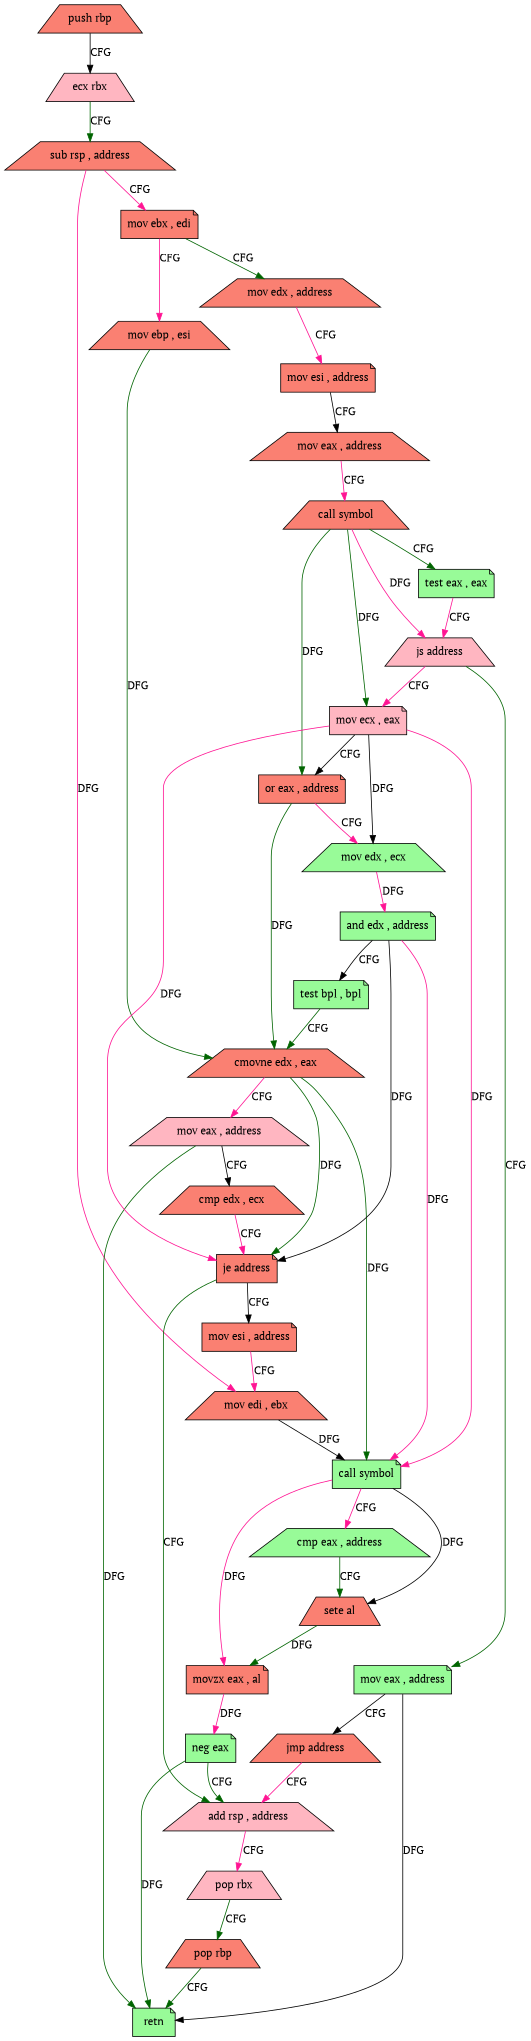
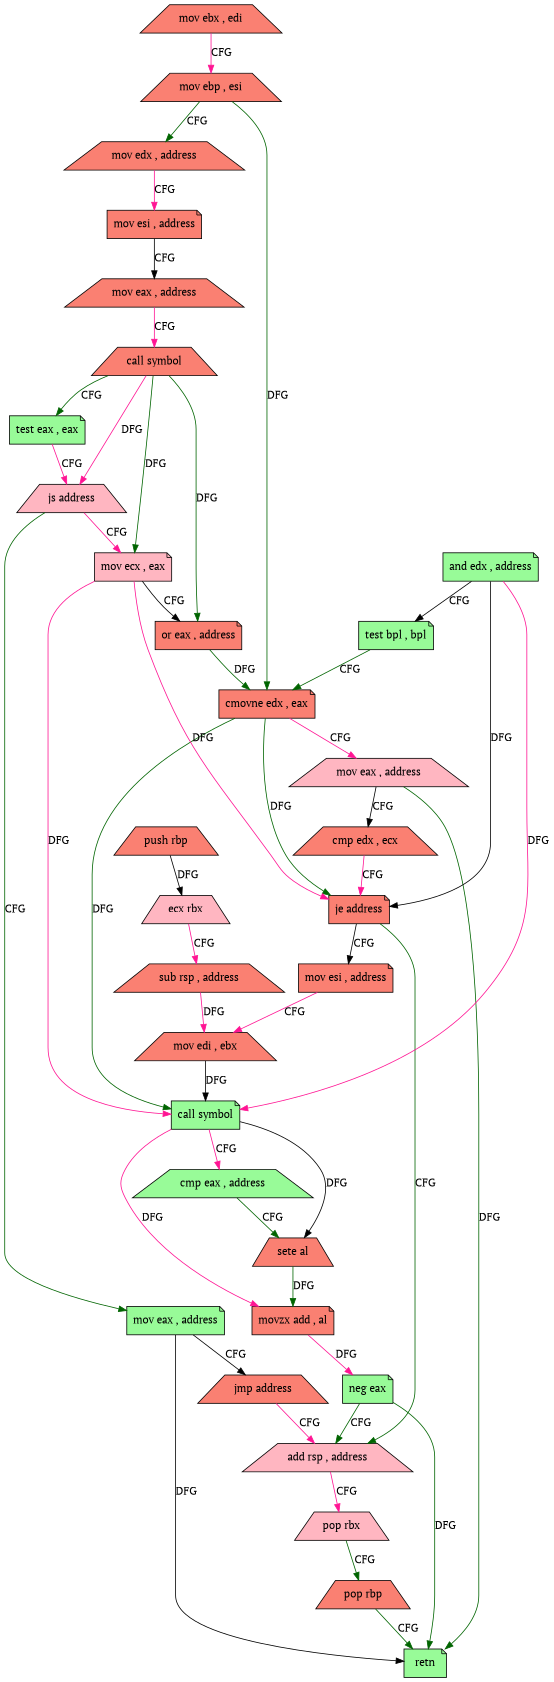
(101, 53) -> (188, 875)
(90, 118) -> (192, 940)
(122, 187) -> none
(159, 224) -> (211, 19)
(221, 257) -> (185, 119)
(374, 858) -> none
(276, 1063) -> (267, 704)
(227, 1680) -> (293, 1321)
